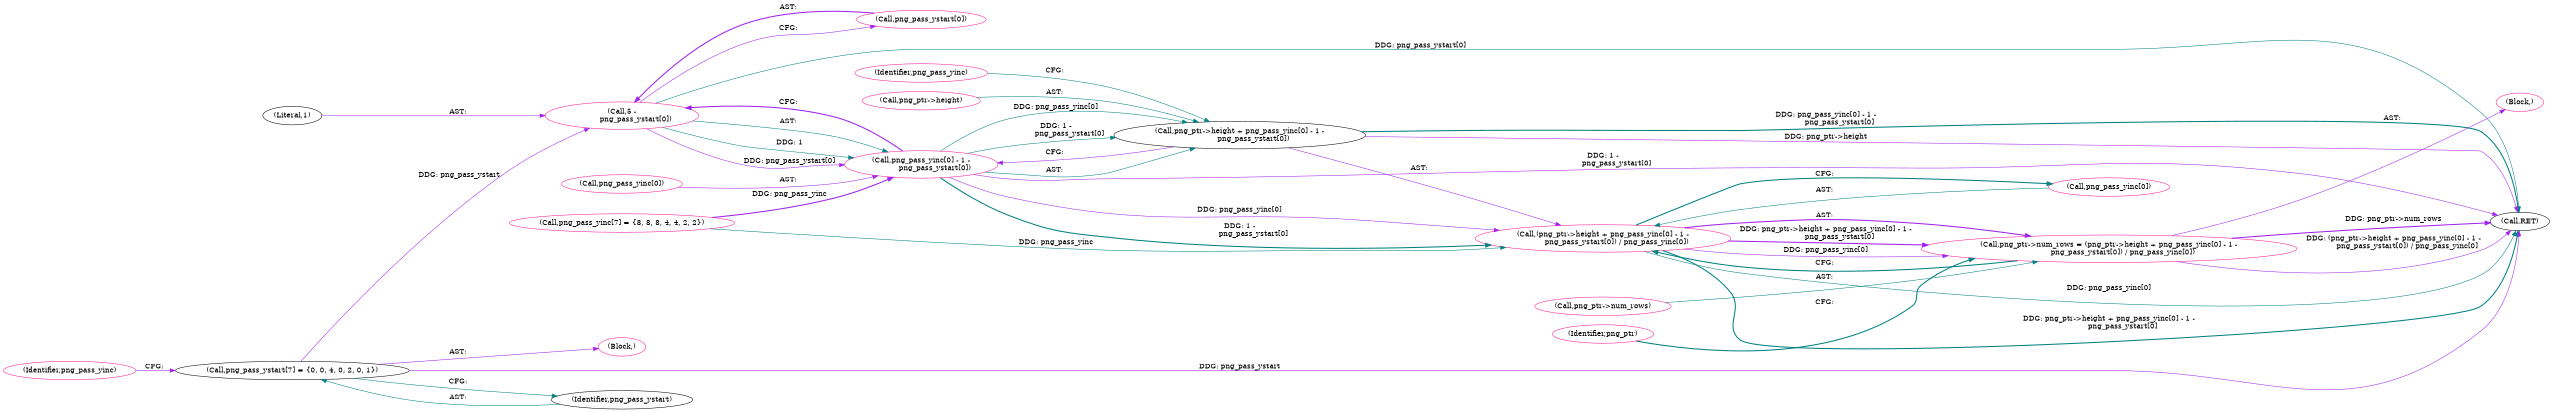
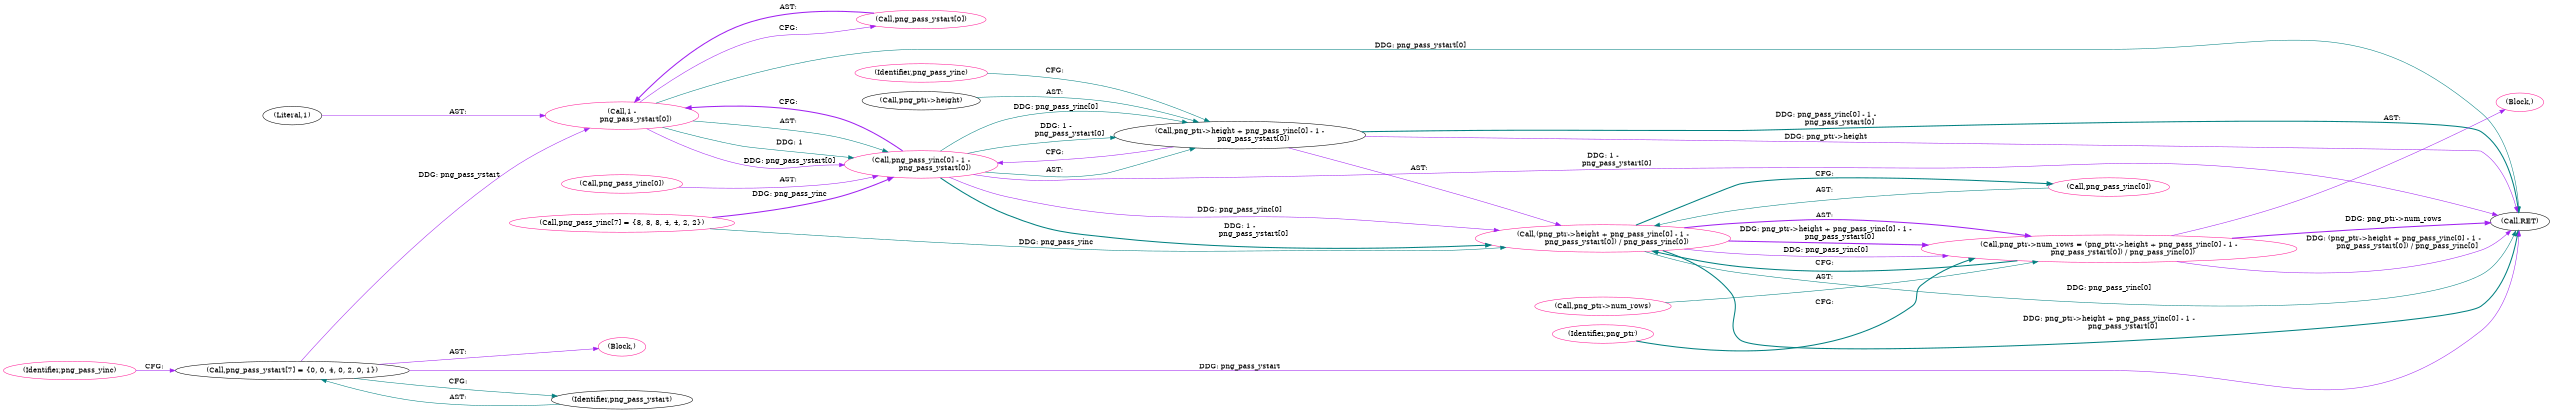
(921, 101) -> (921, 101)
(622, 116) -> (622, 116)
